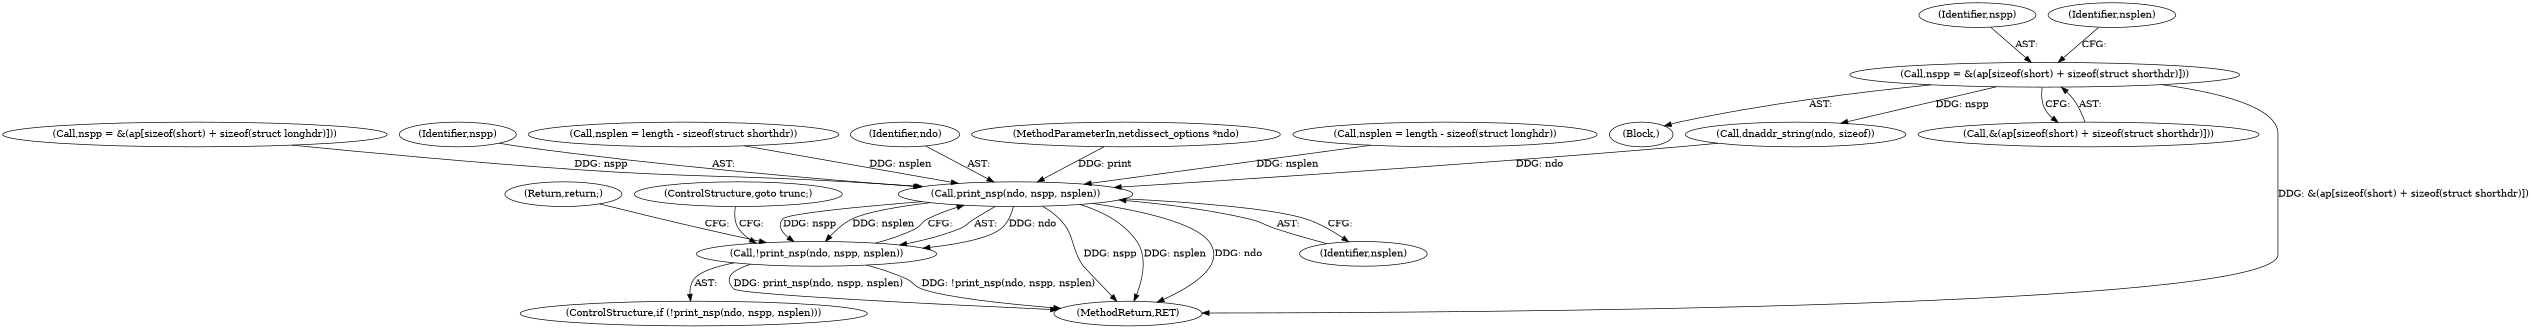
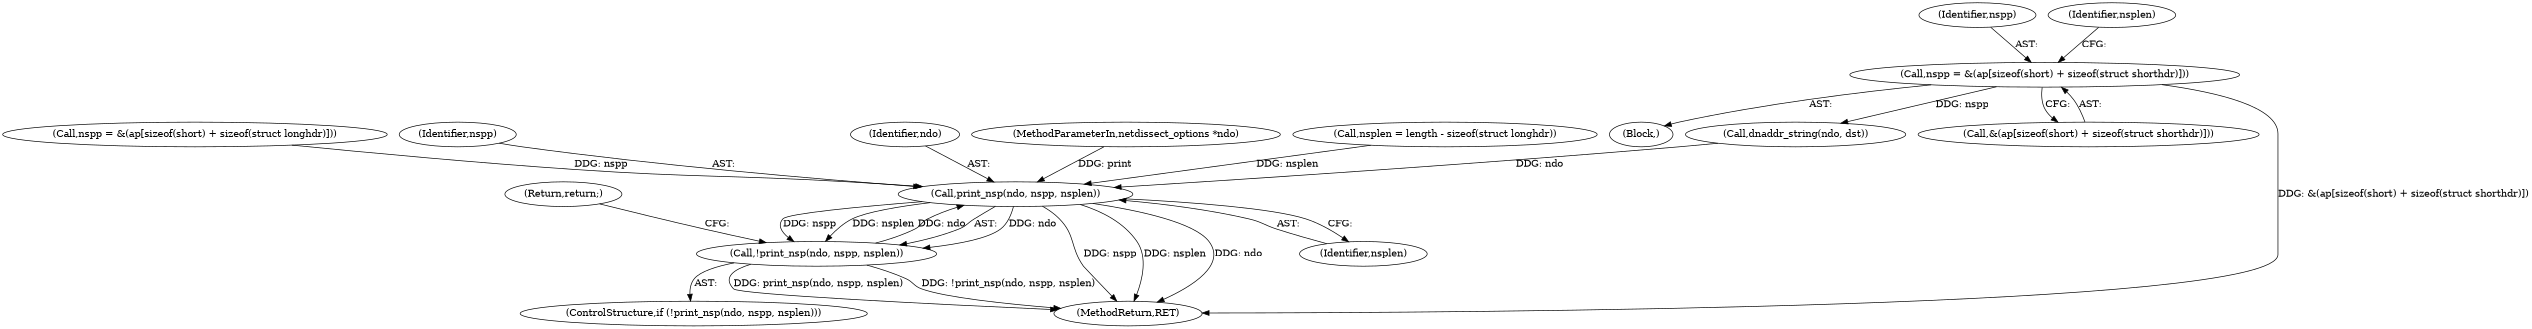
(683, 134) -> none
(1796, 134) -> (1796, 134)
(738, 194) -> none
(942, 224) -> (942, 224)
